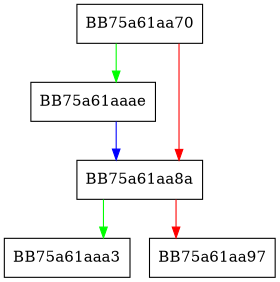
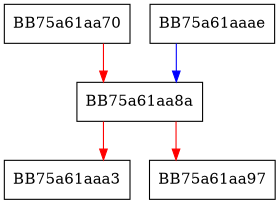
(116, 57) -> none
(103, 213) -> (103, 135)
